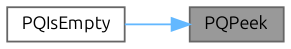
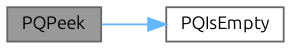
(148, 24) -> (125, 24)
